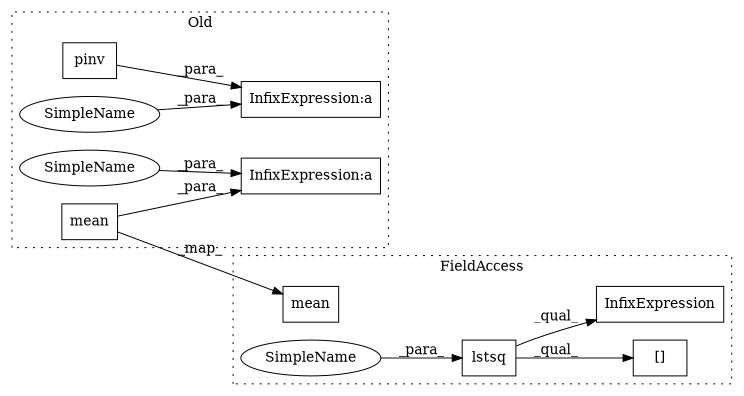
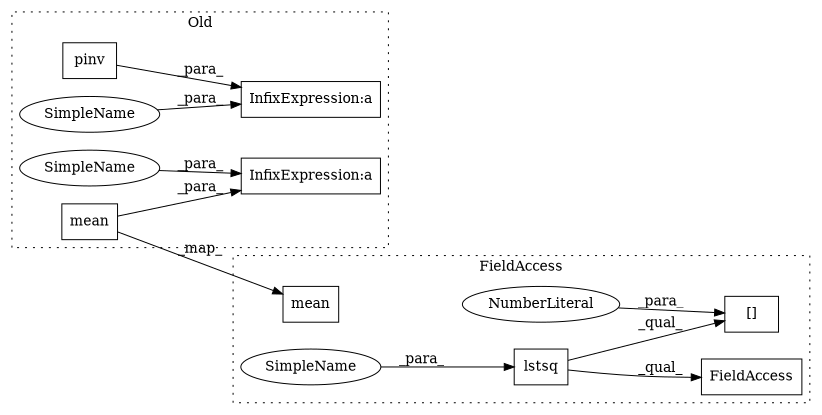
none -> (541, 304)
(660, 304) -> (752, 377)
